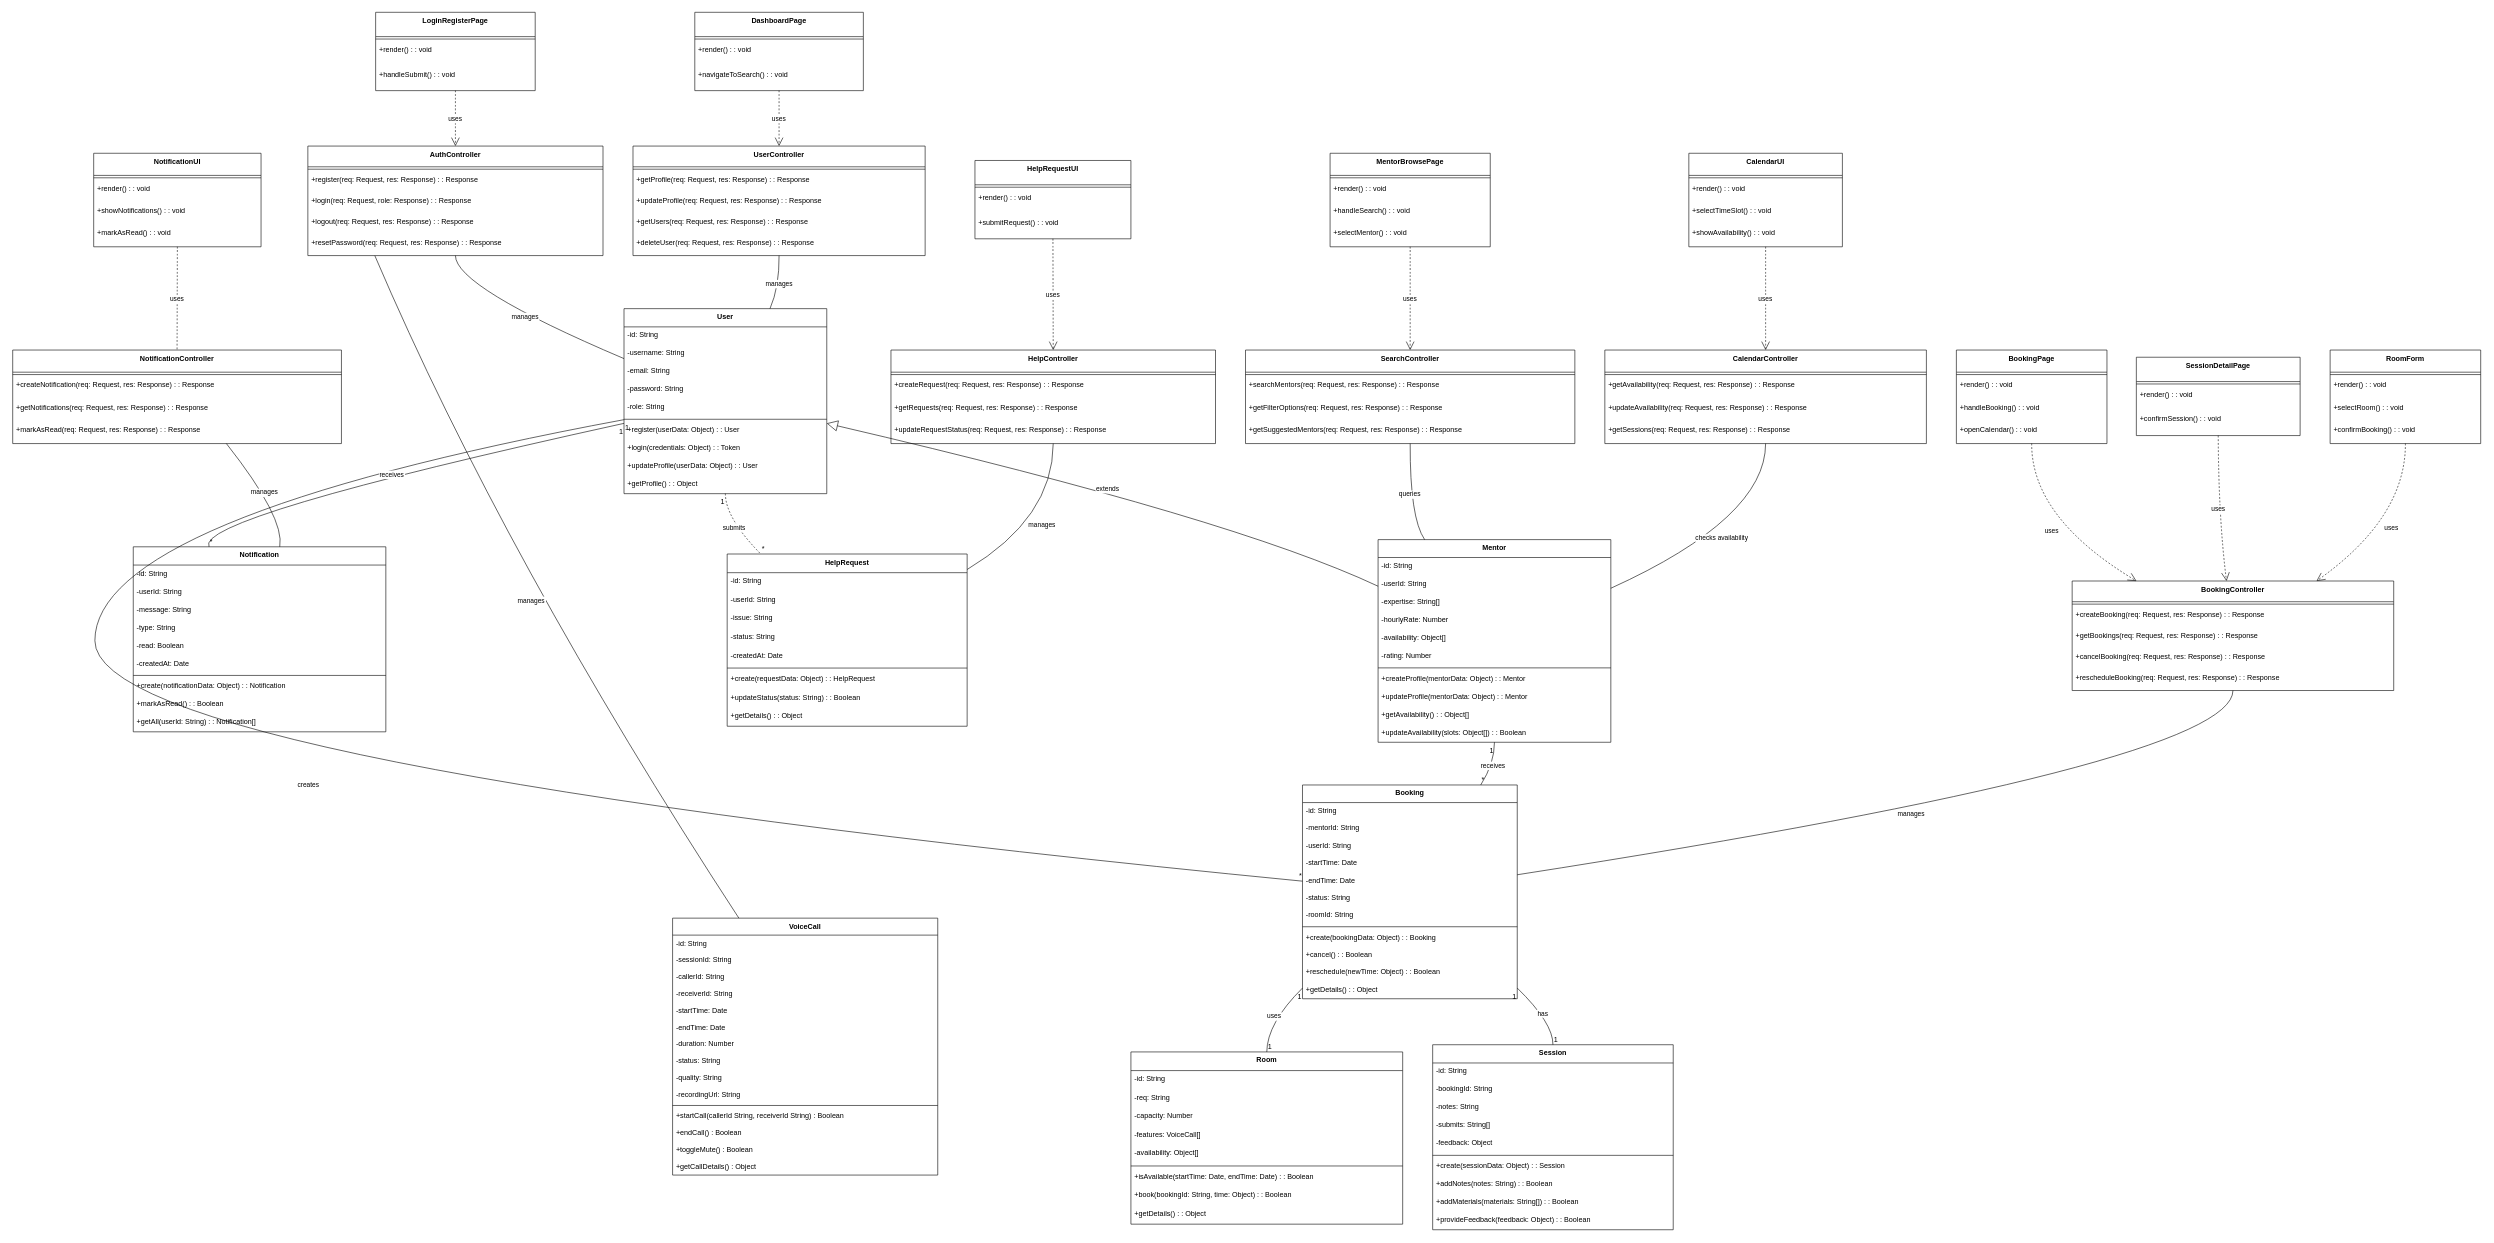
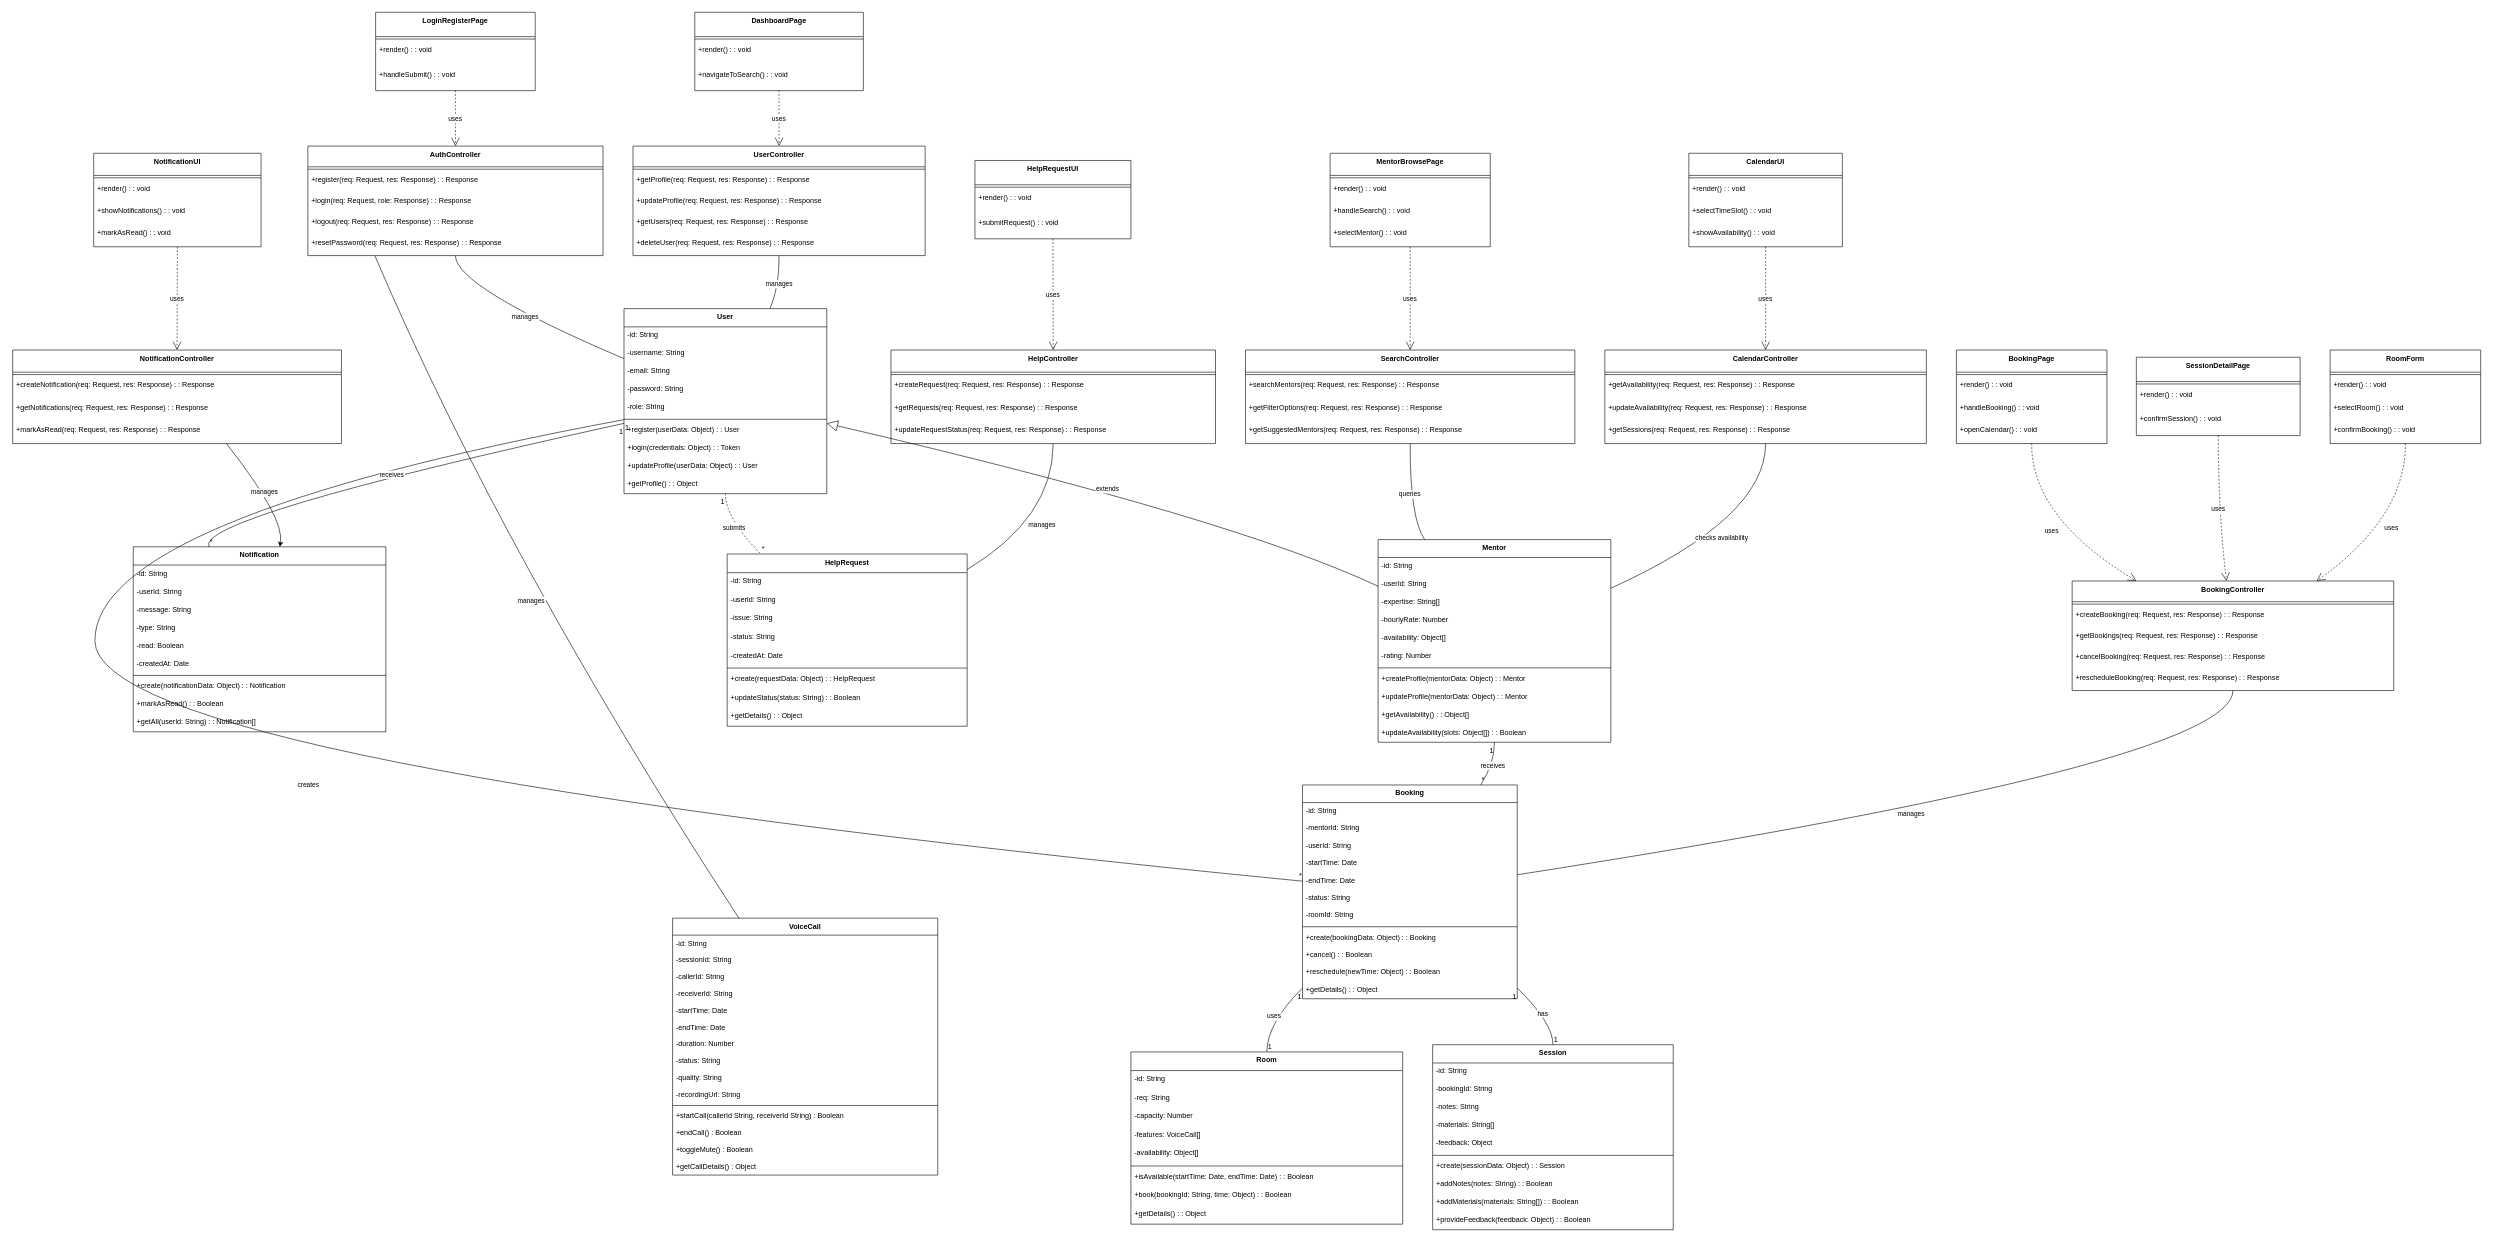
(177, 346) -> (177, 345)
(278, 530) -> (278, 528)
(1468, 1125) -> (1471, 1125)
